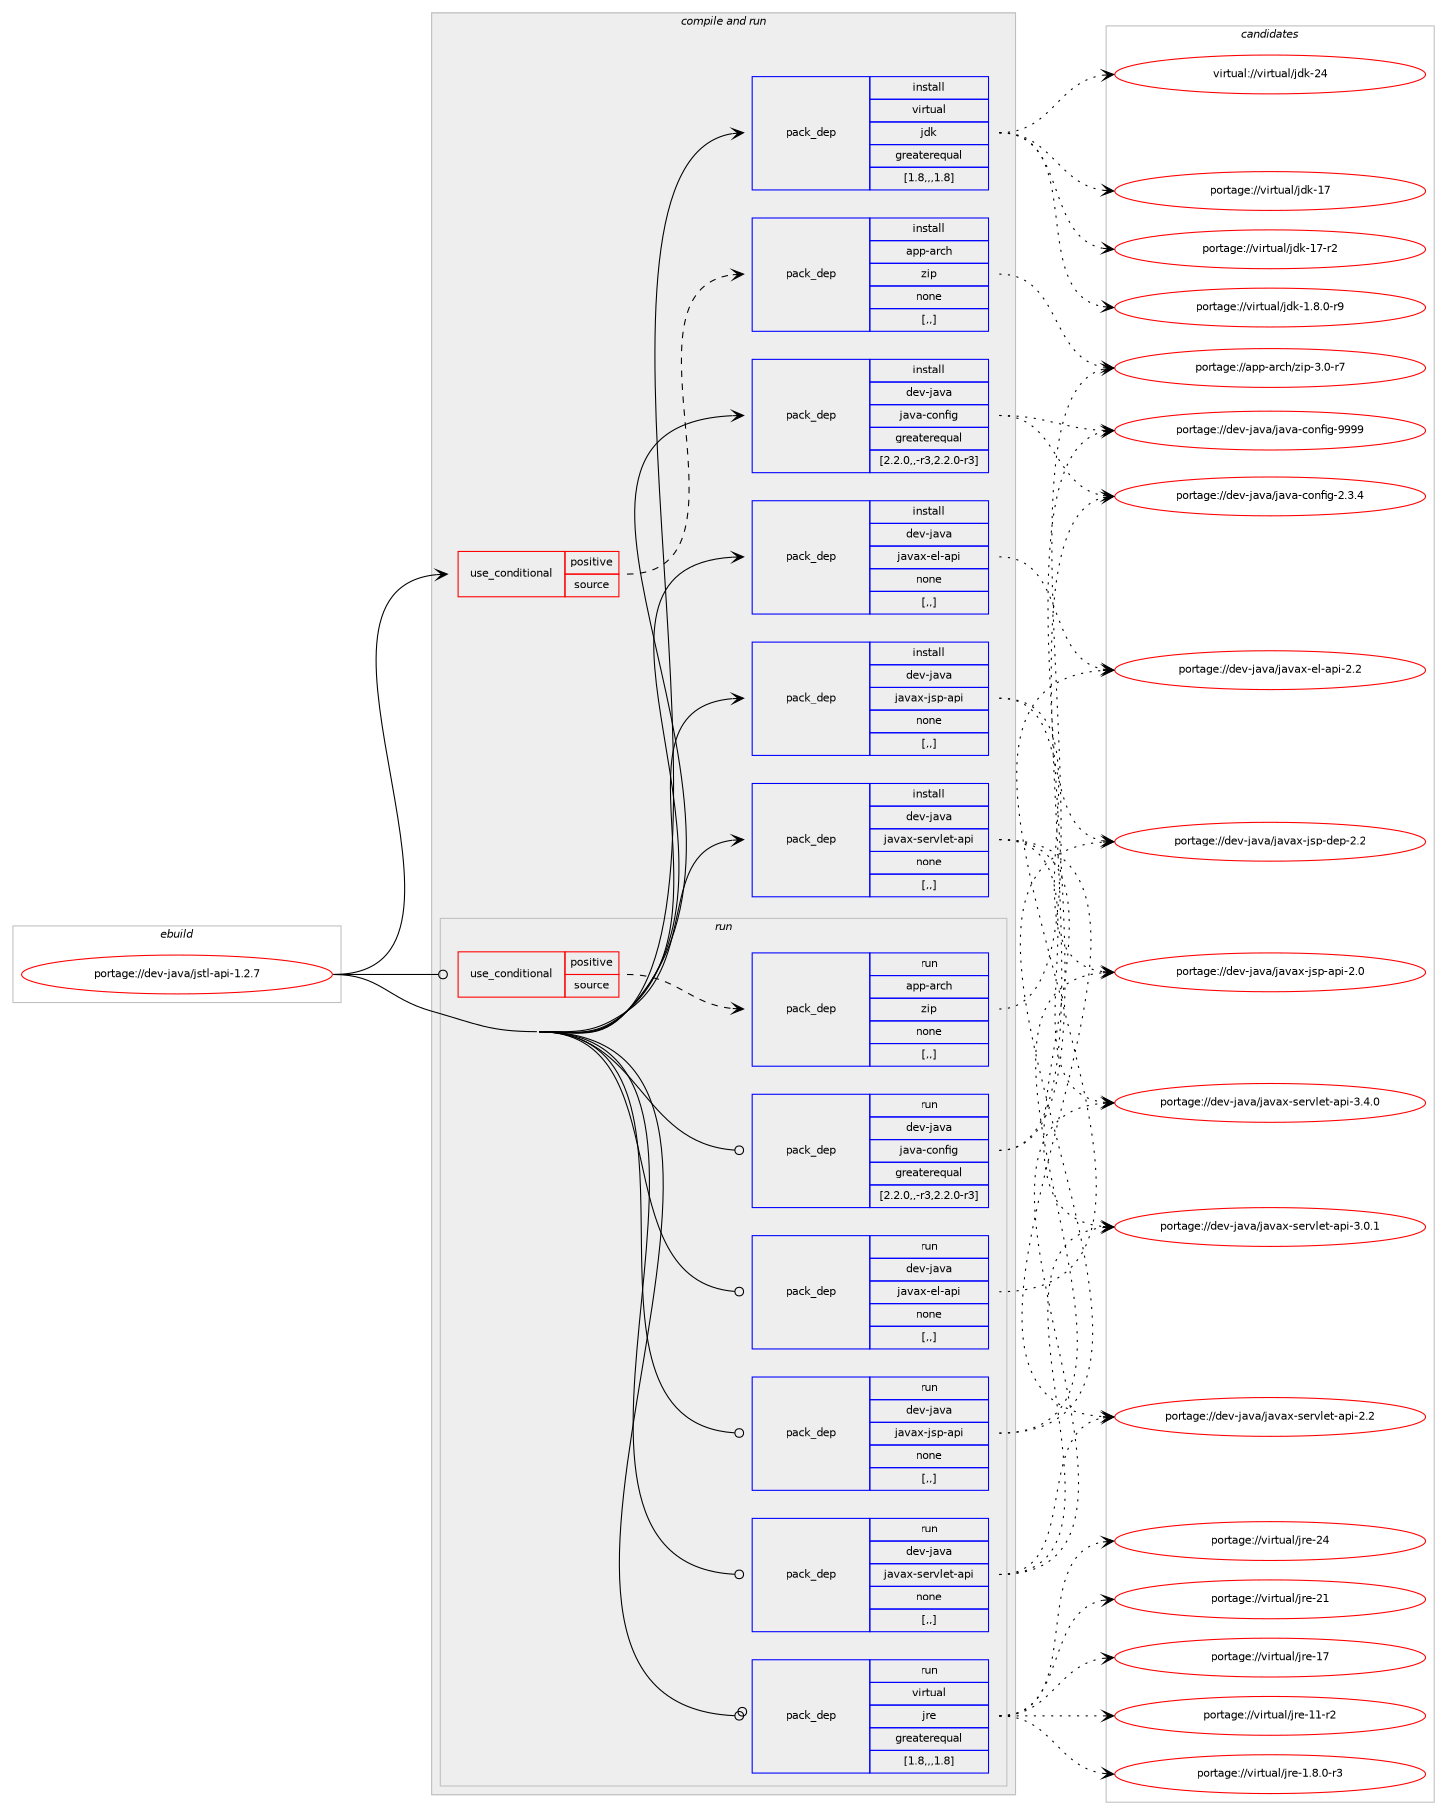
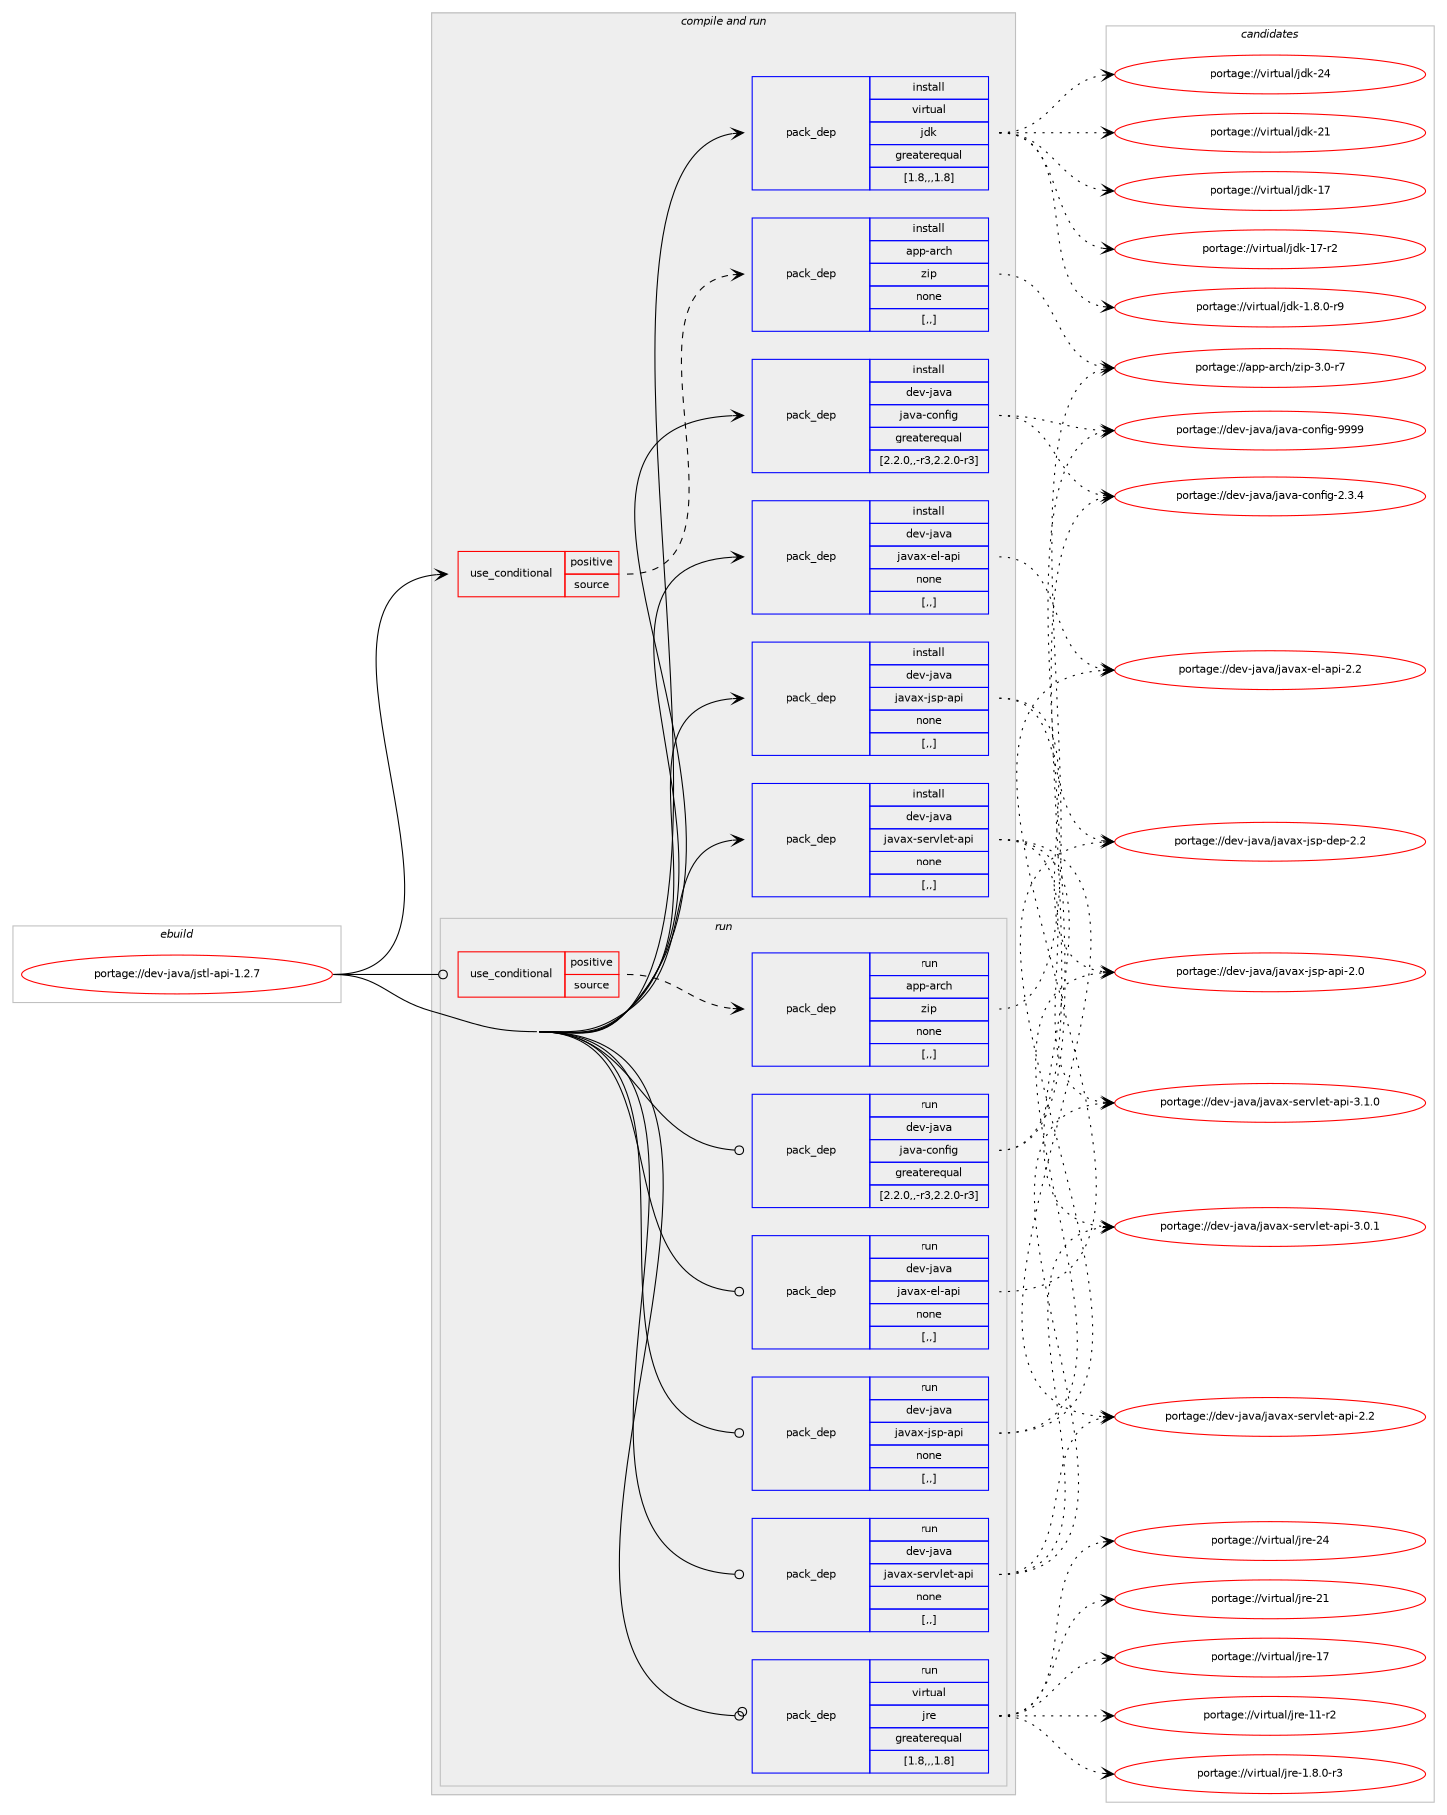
(1270, 74) -> (1270, 74)
none -> (1270, 133)
(1270, 1103) -> (1270, 1103)
